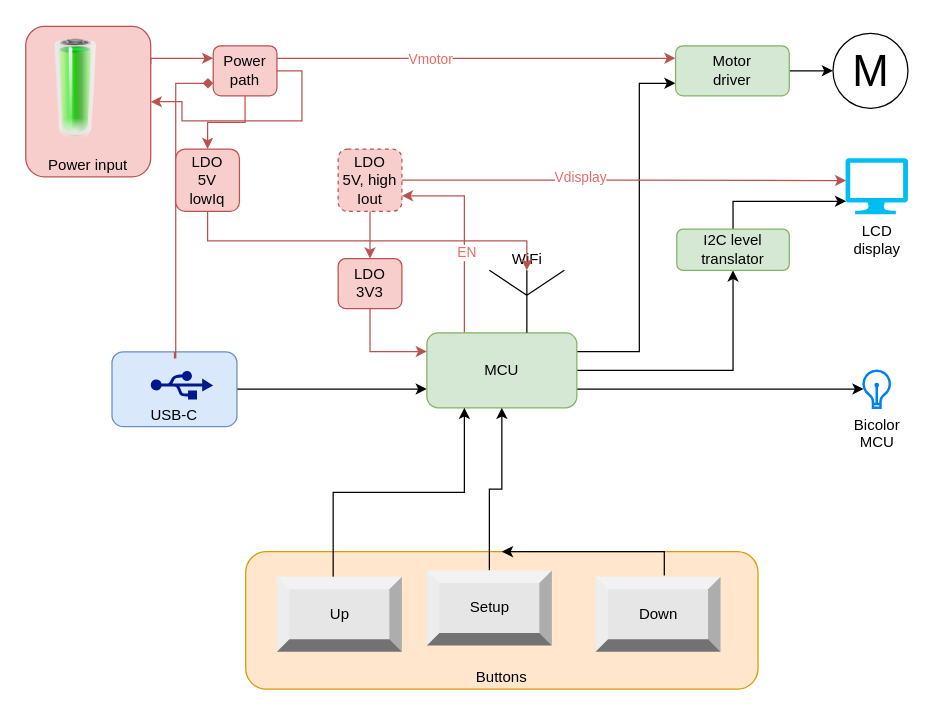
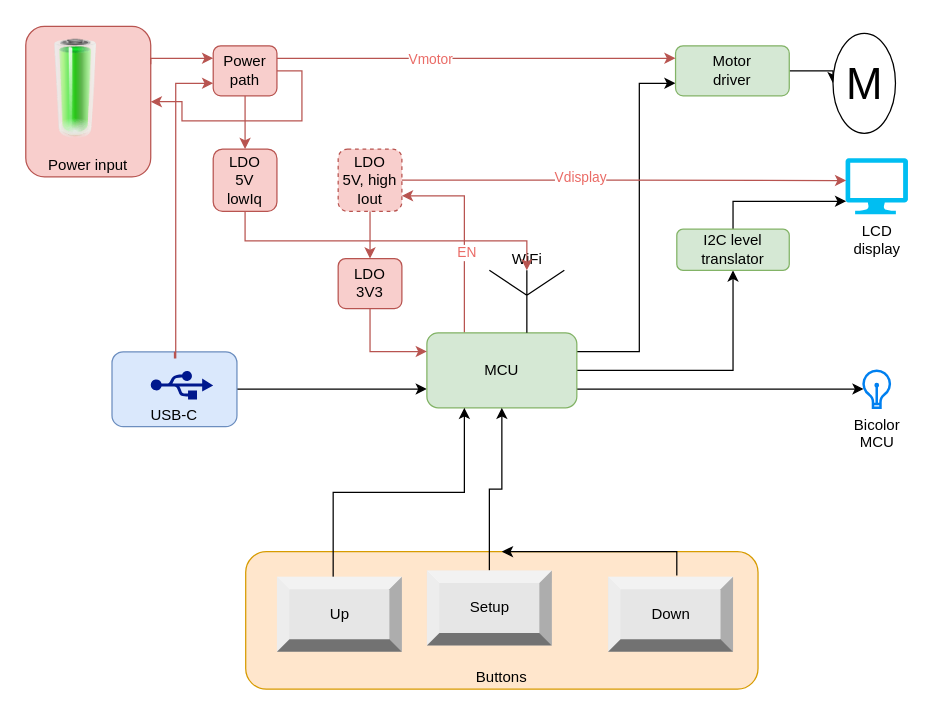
(871, 71) -> (864, 83)
(202, 83) -> (203, 83)
(208, 180) -> (245, 180)
(658, 614) -> (671, 614)
